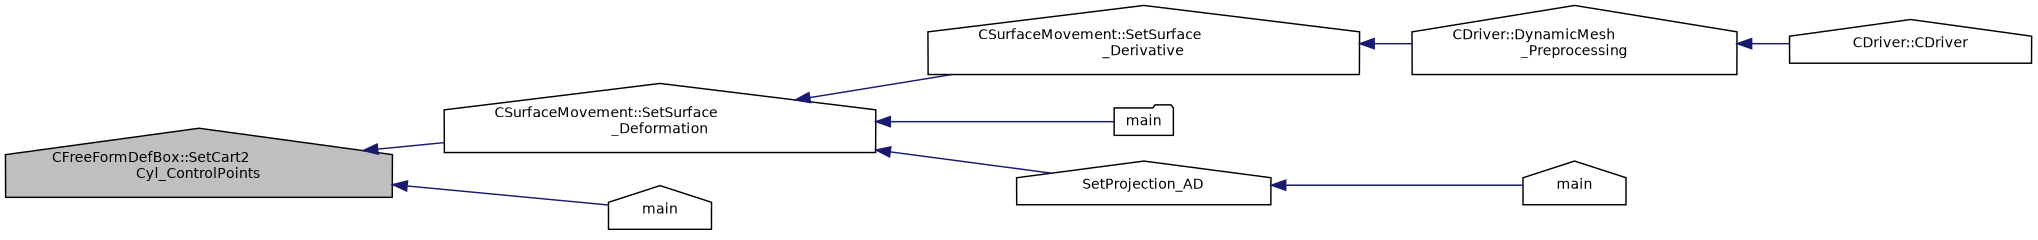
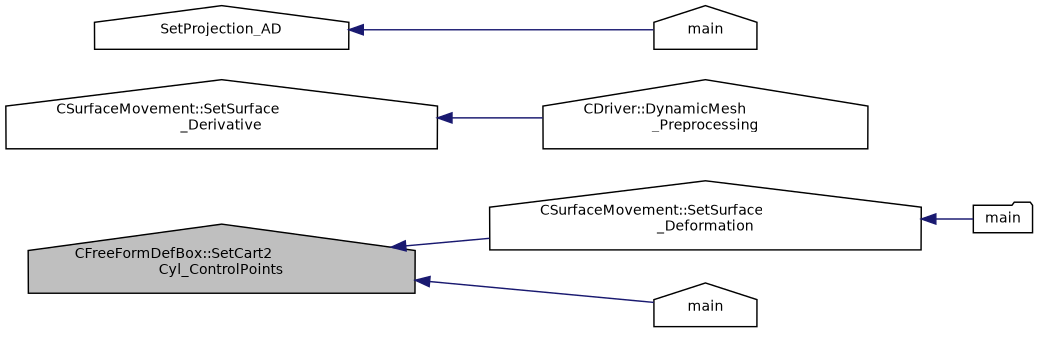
(1911, 44) -> none
(881, 86) -> none
(971, 163) -> none
